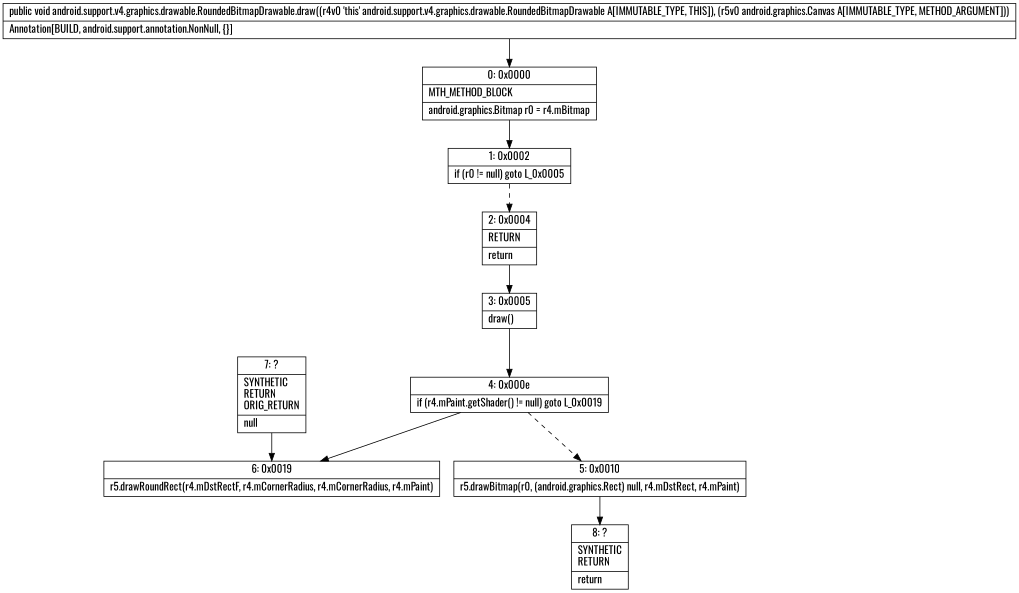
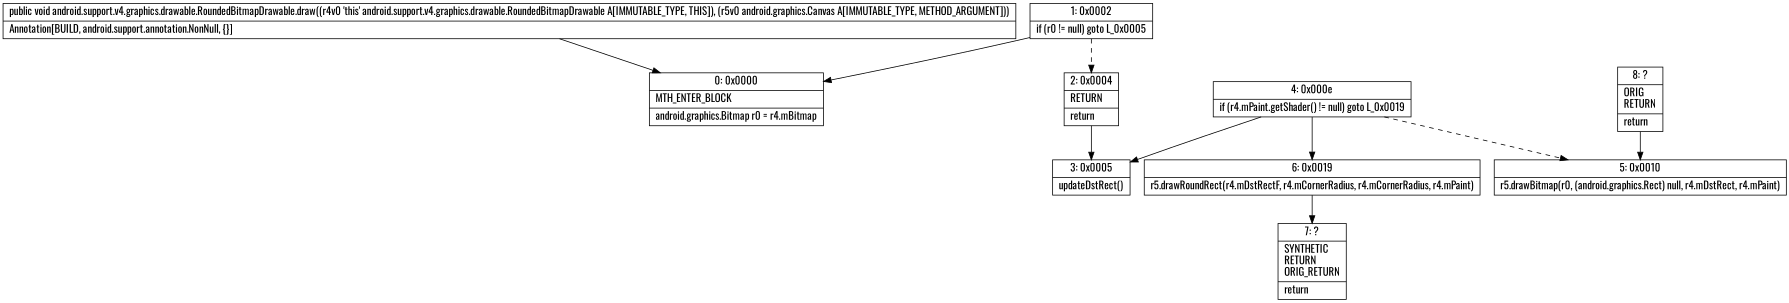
(471, 93) -> (694, 99)
(509, 130) -> (931, 59)
(501, 319) -> (1091, 186)
(509, 349) -> (1199, 138)
(251, 424) -> (1296, 290)
(272, 443) -> (1312, 205)
(600, 507) -> (1640, 142)
(600, 551) -> (1634, 93)
